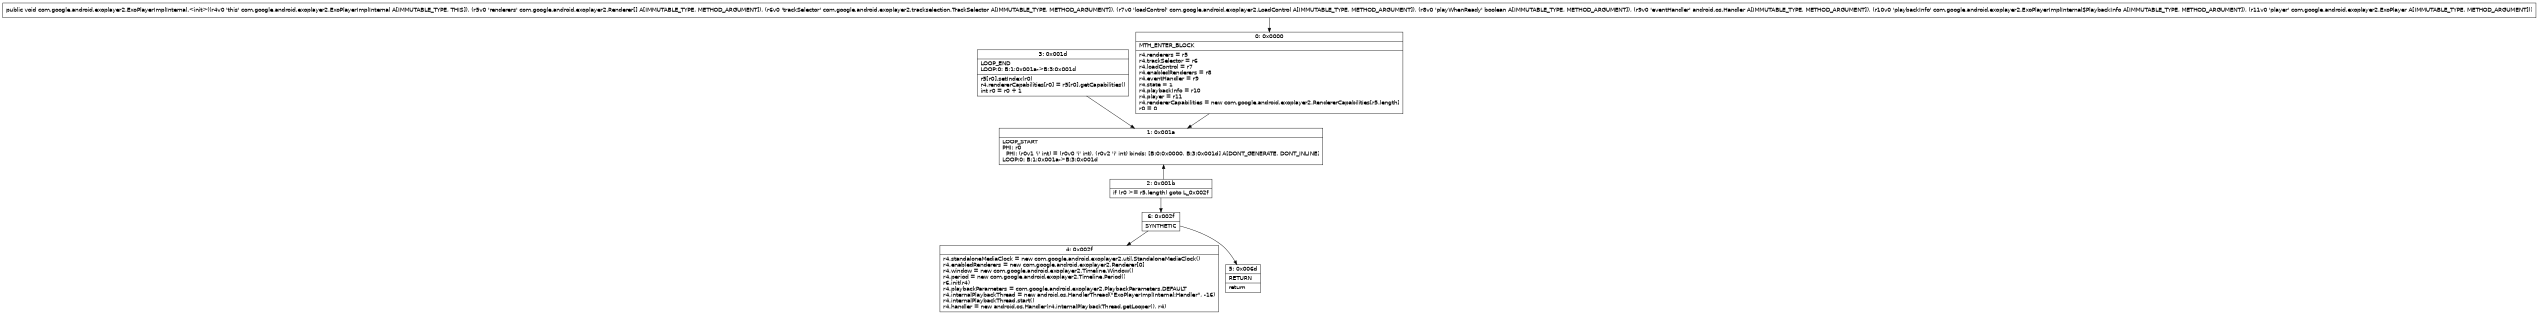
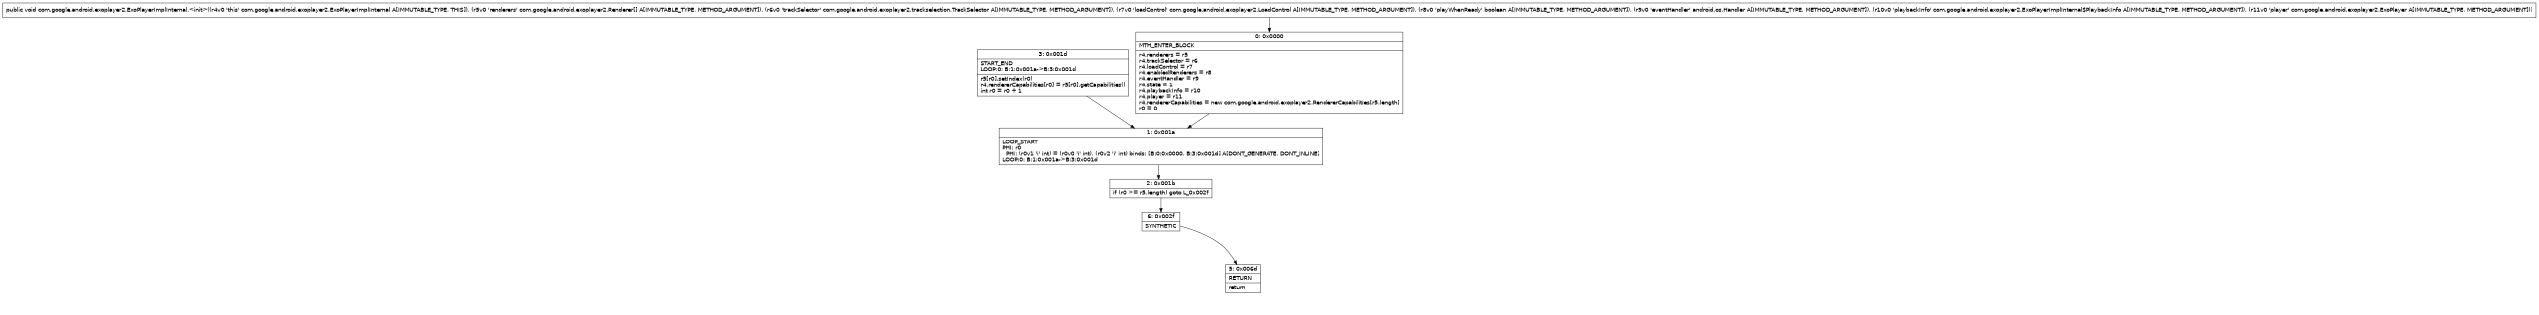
(996, 64) -> (997, 64)
(1164, 174) -> (1158, 170)
(1079, 279) -> none
